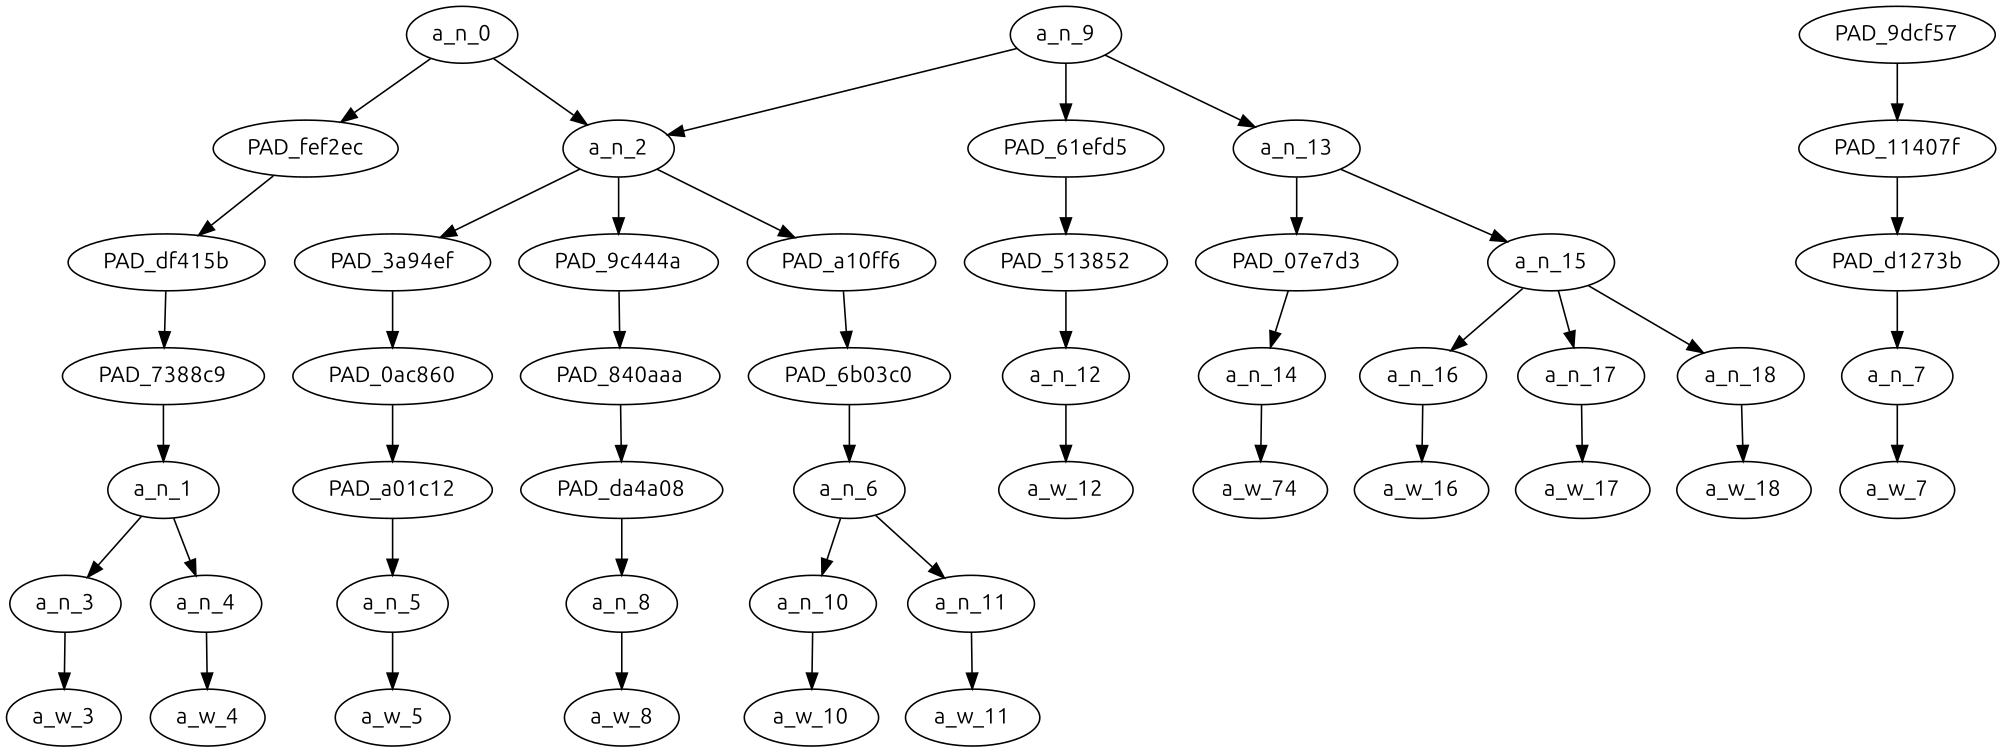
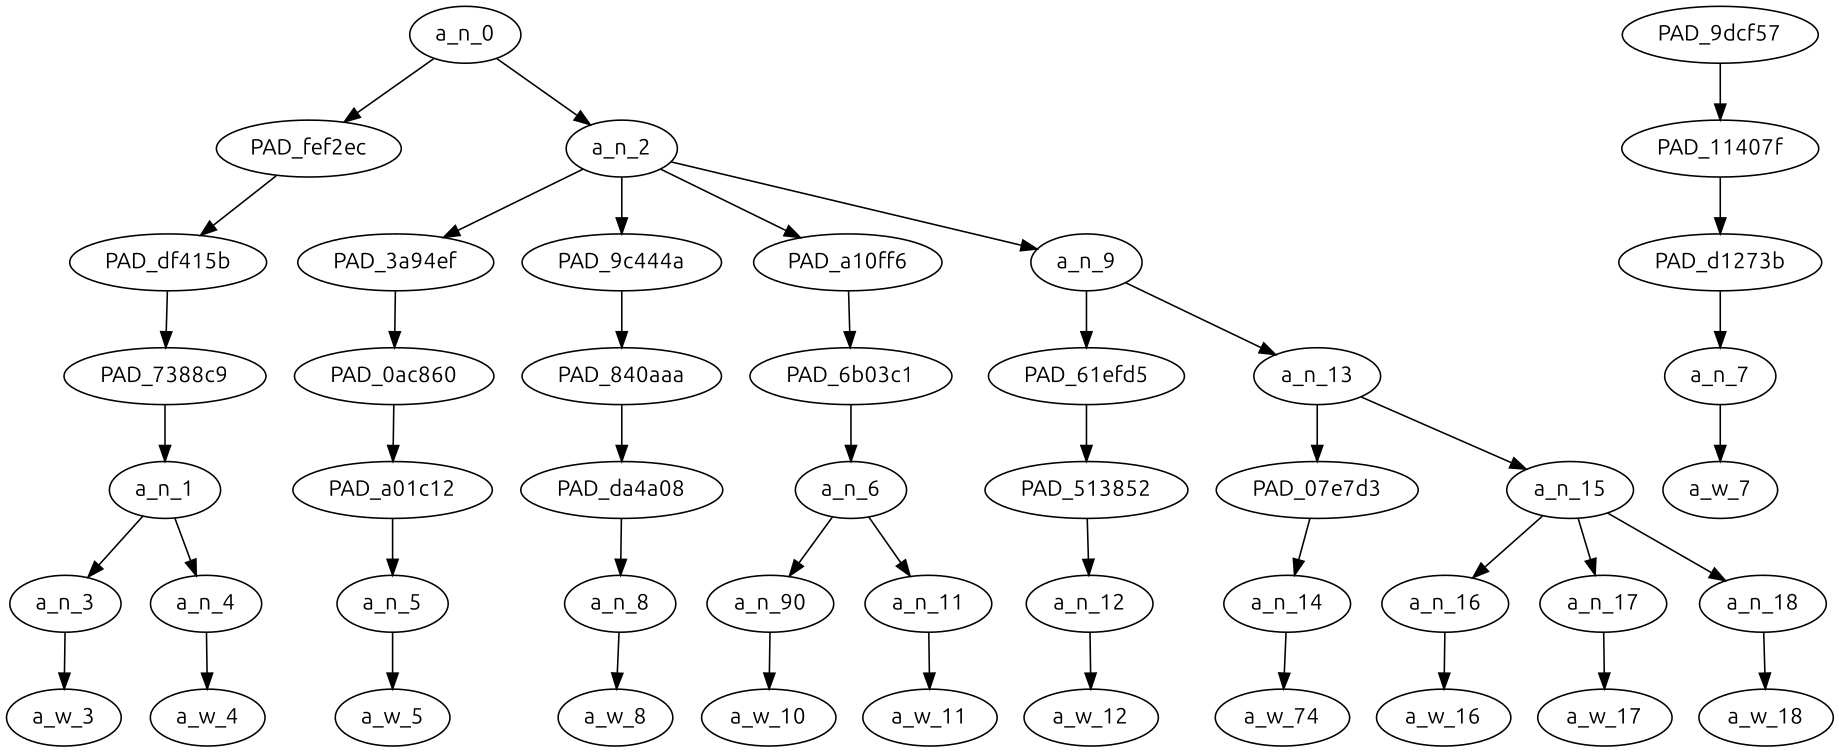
(850, 90) -> (846, 204)
(849, 376) -> (851, 376)
(813, 604) -> (770, 604)
